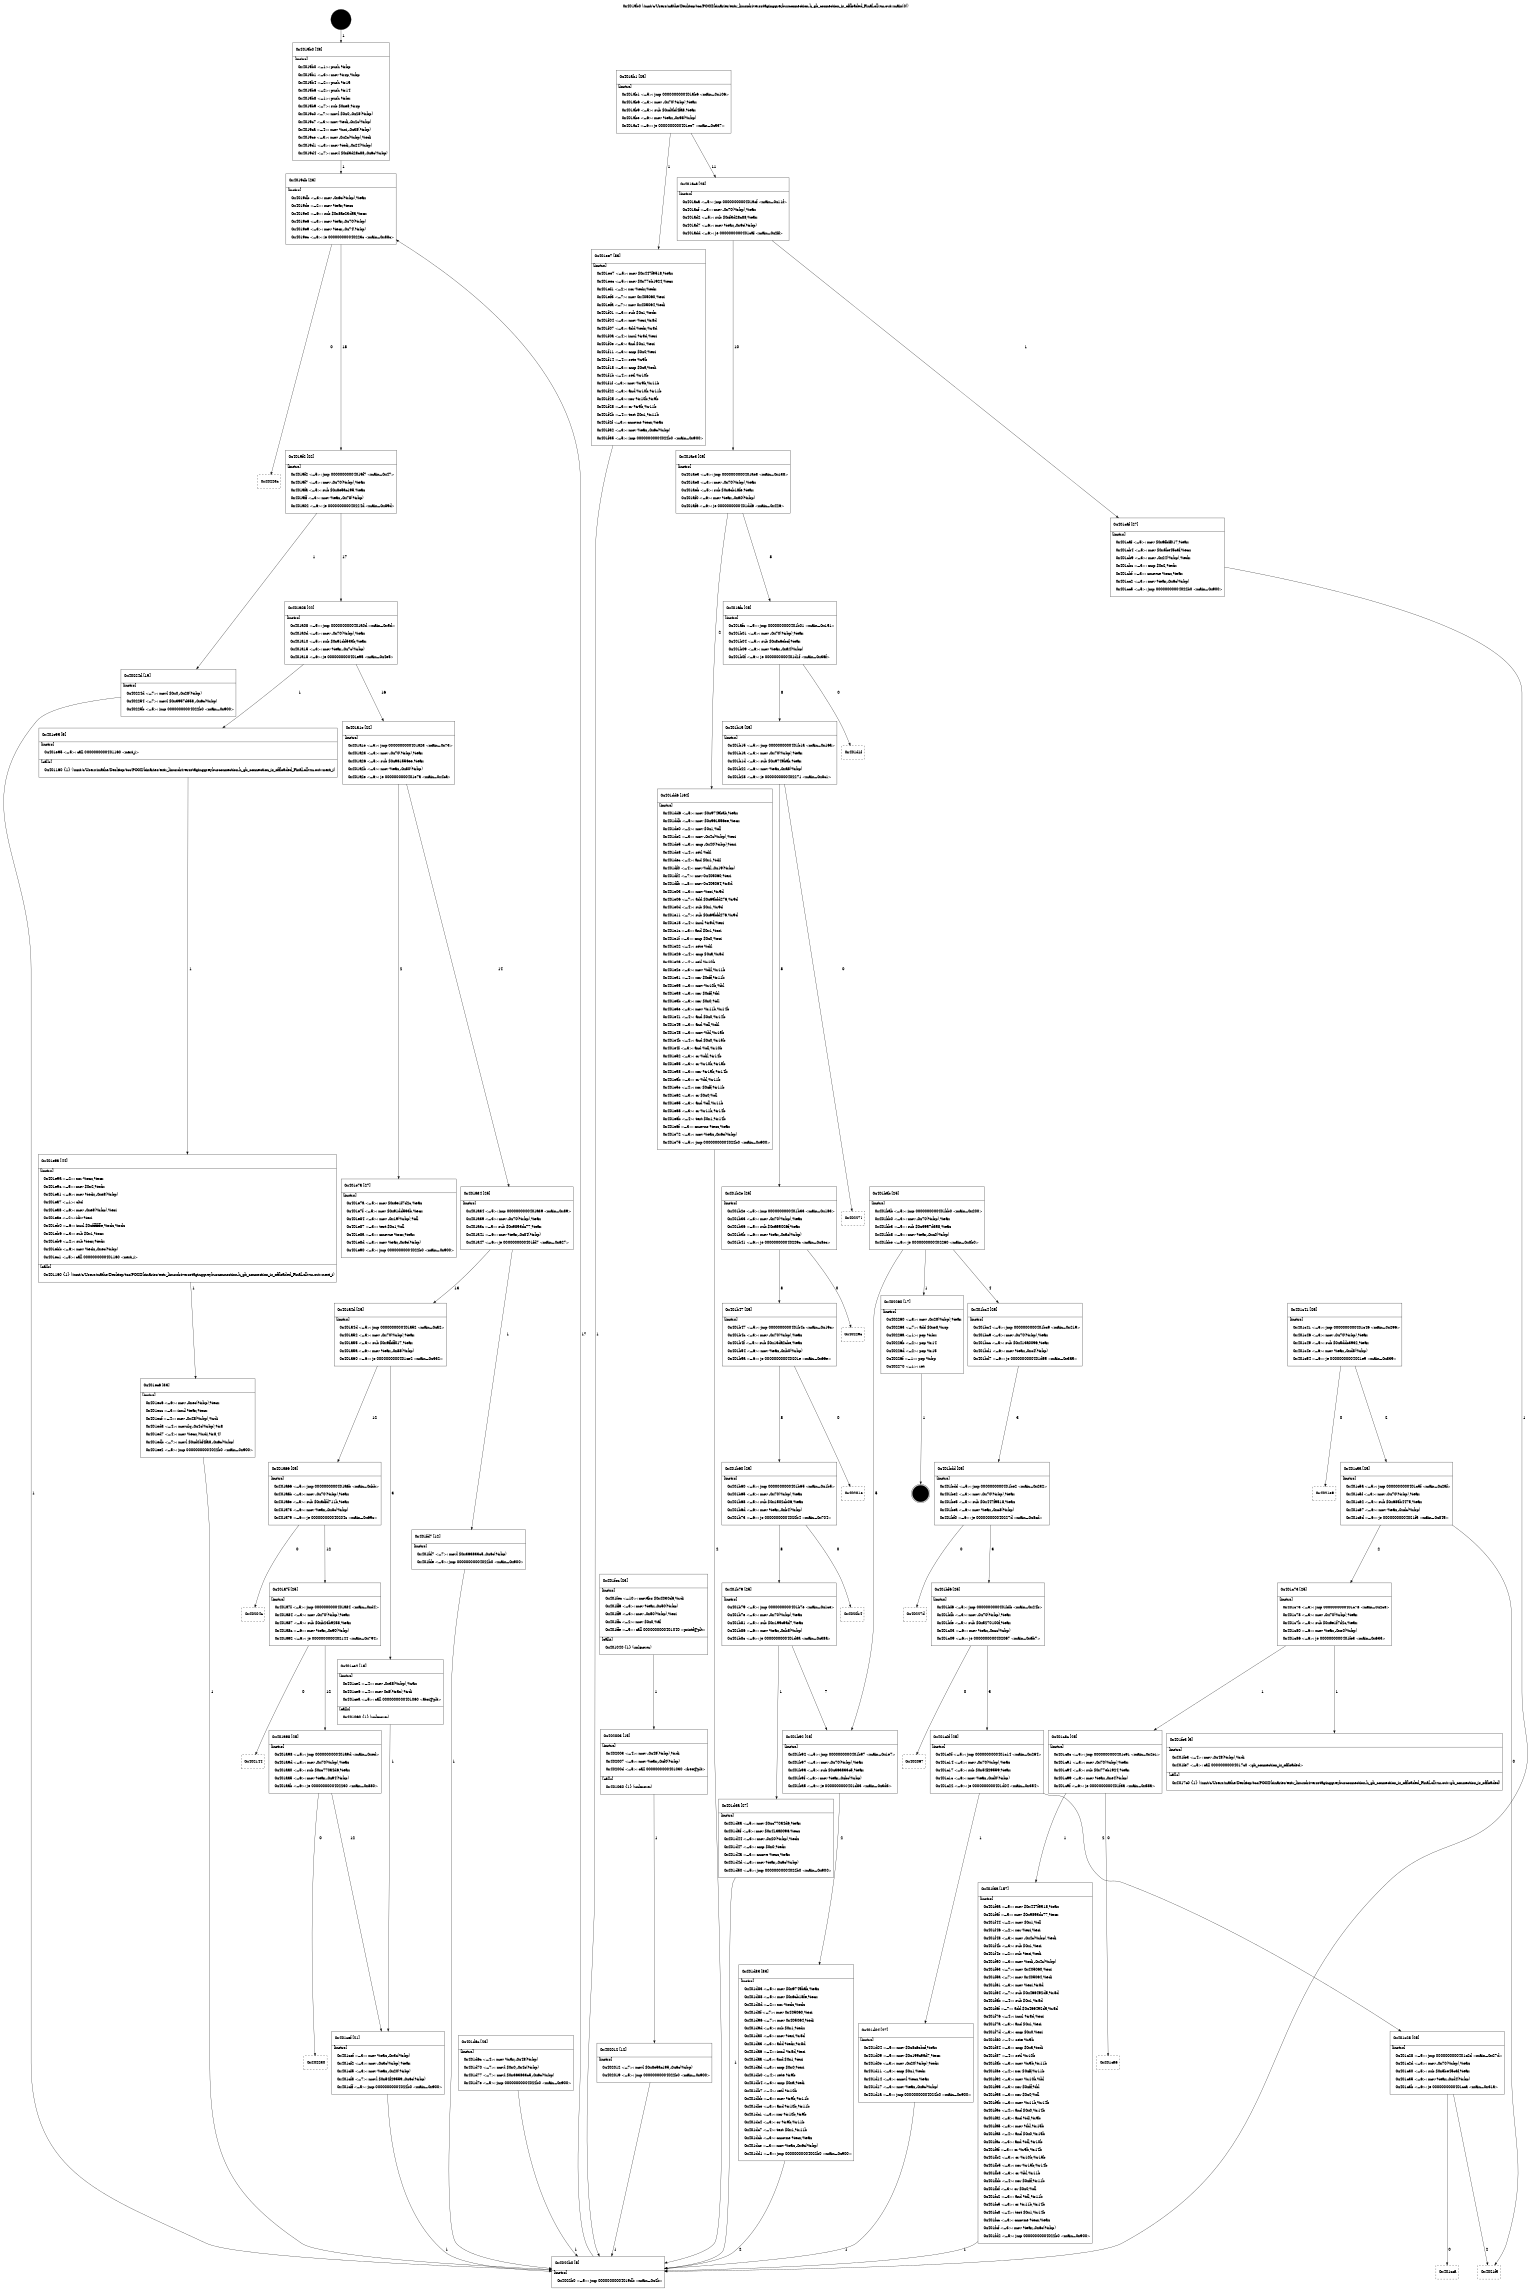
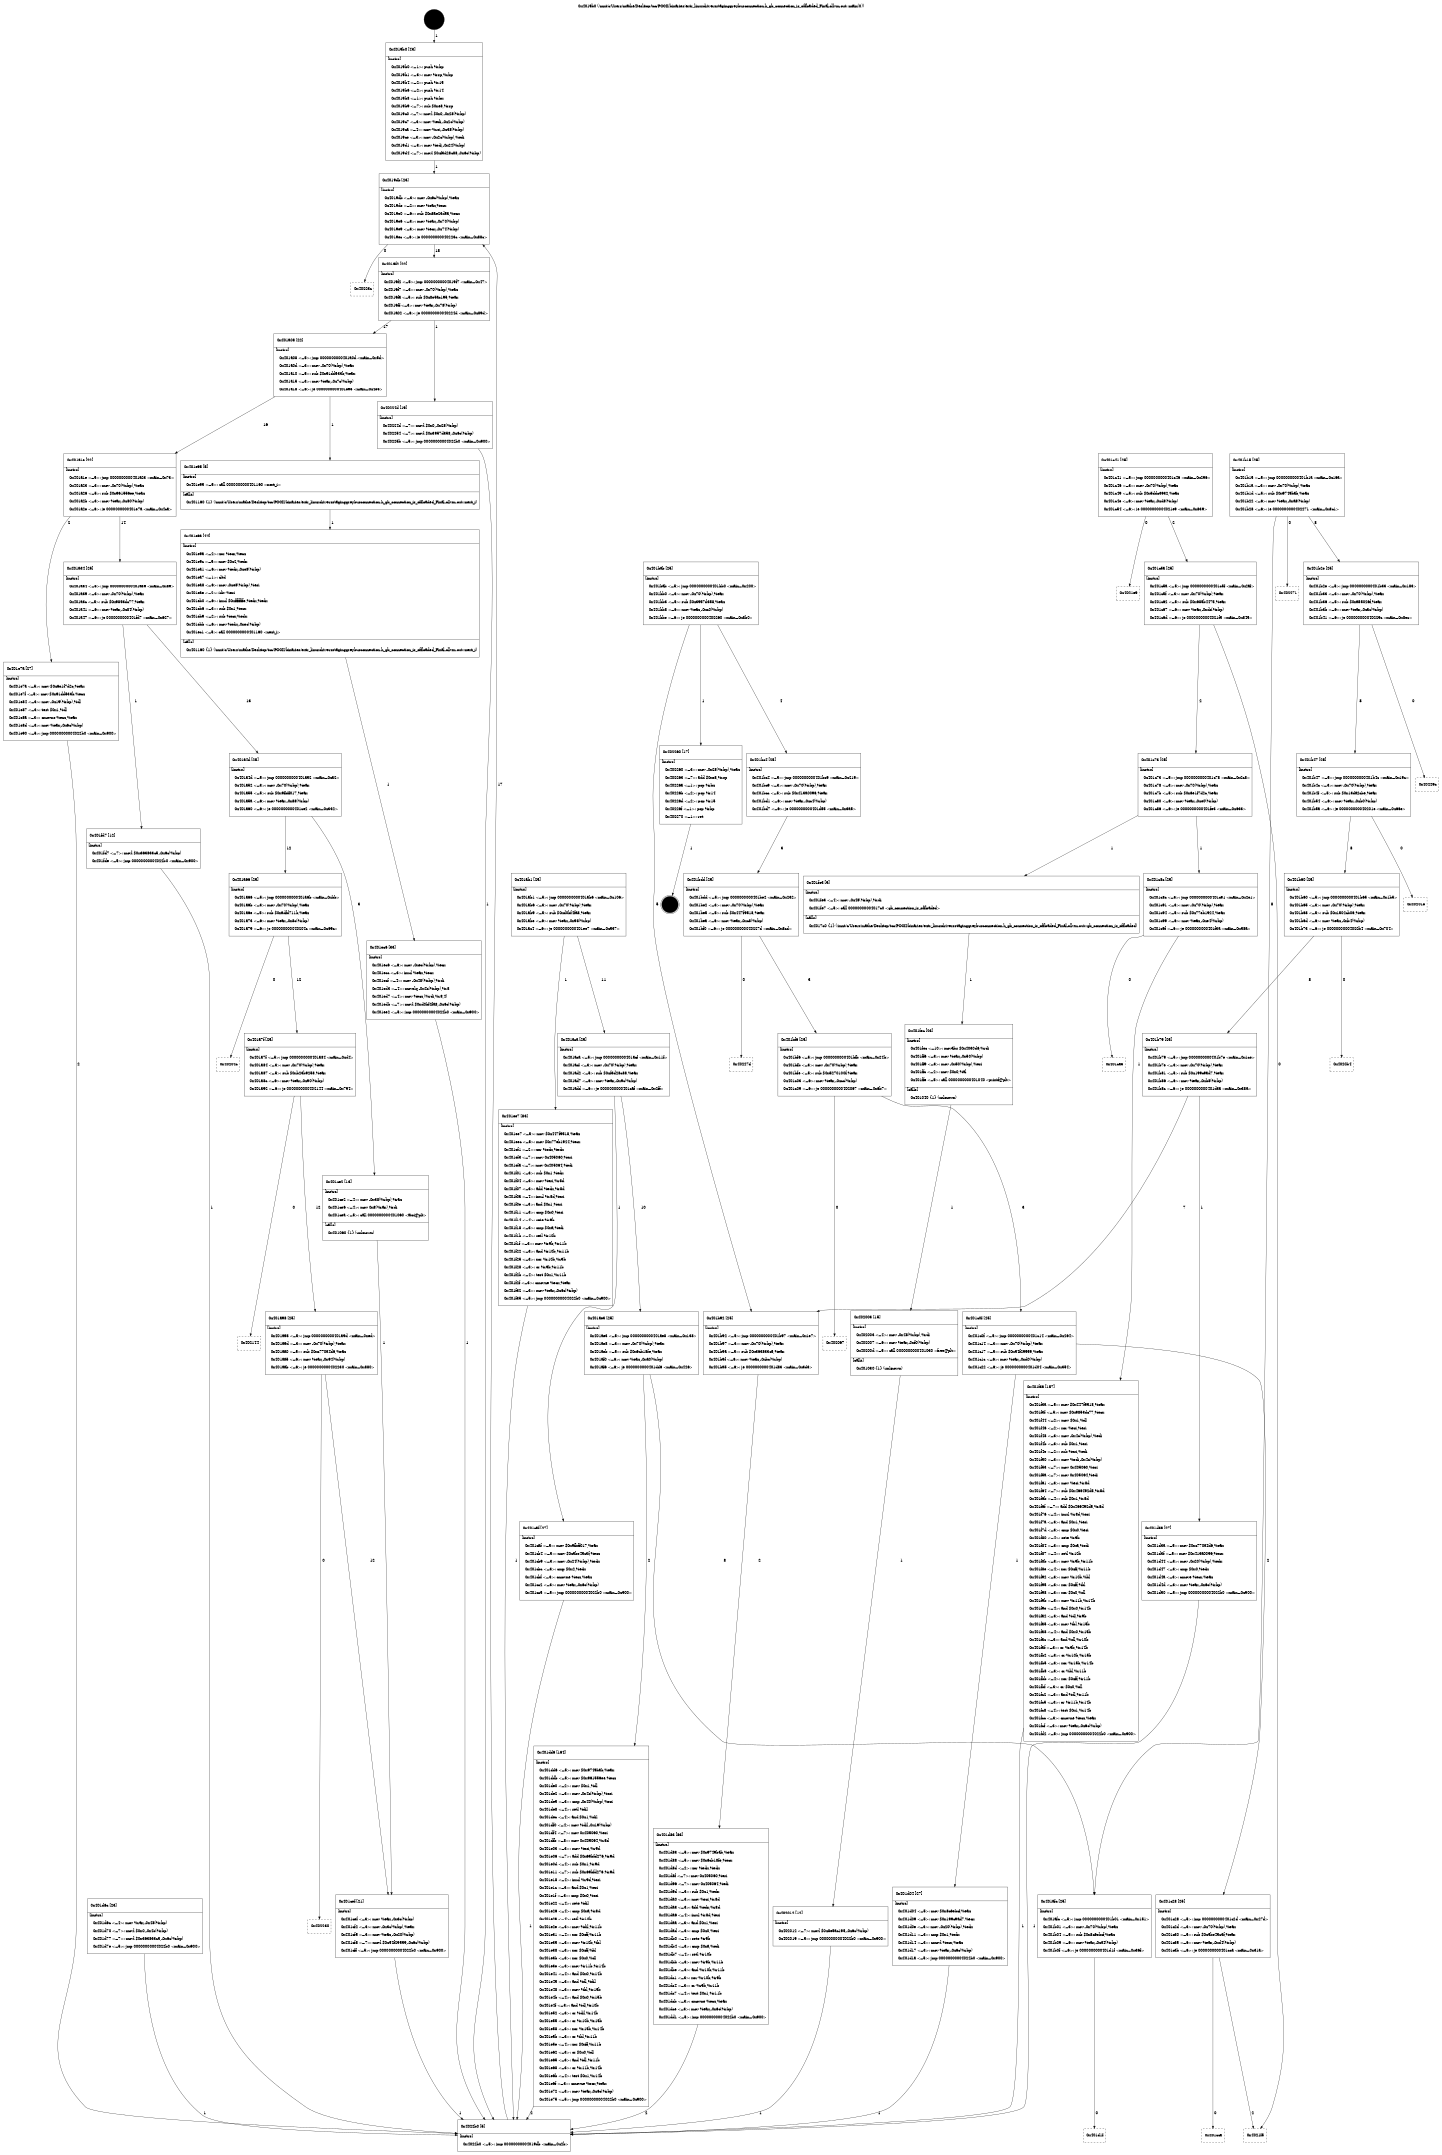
(780, 691) -> (1266, 1263)
none -> (966, 977)
none -> (76, 1614)
